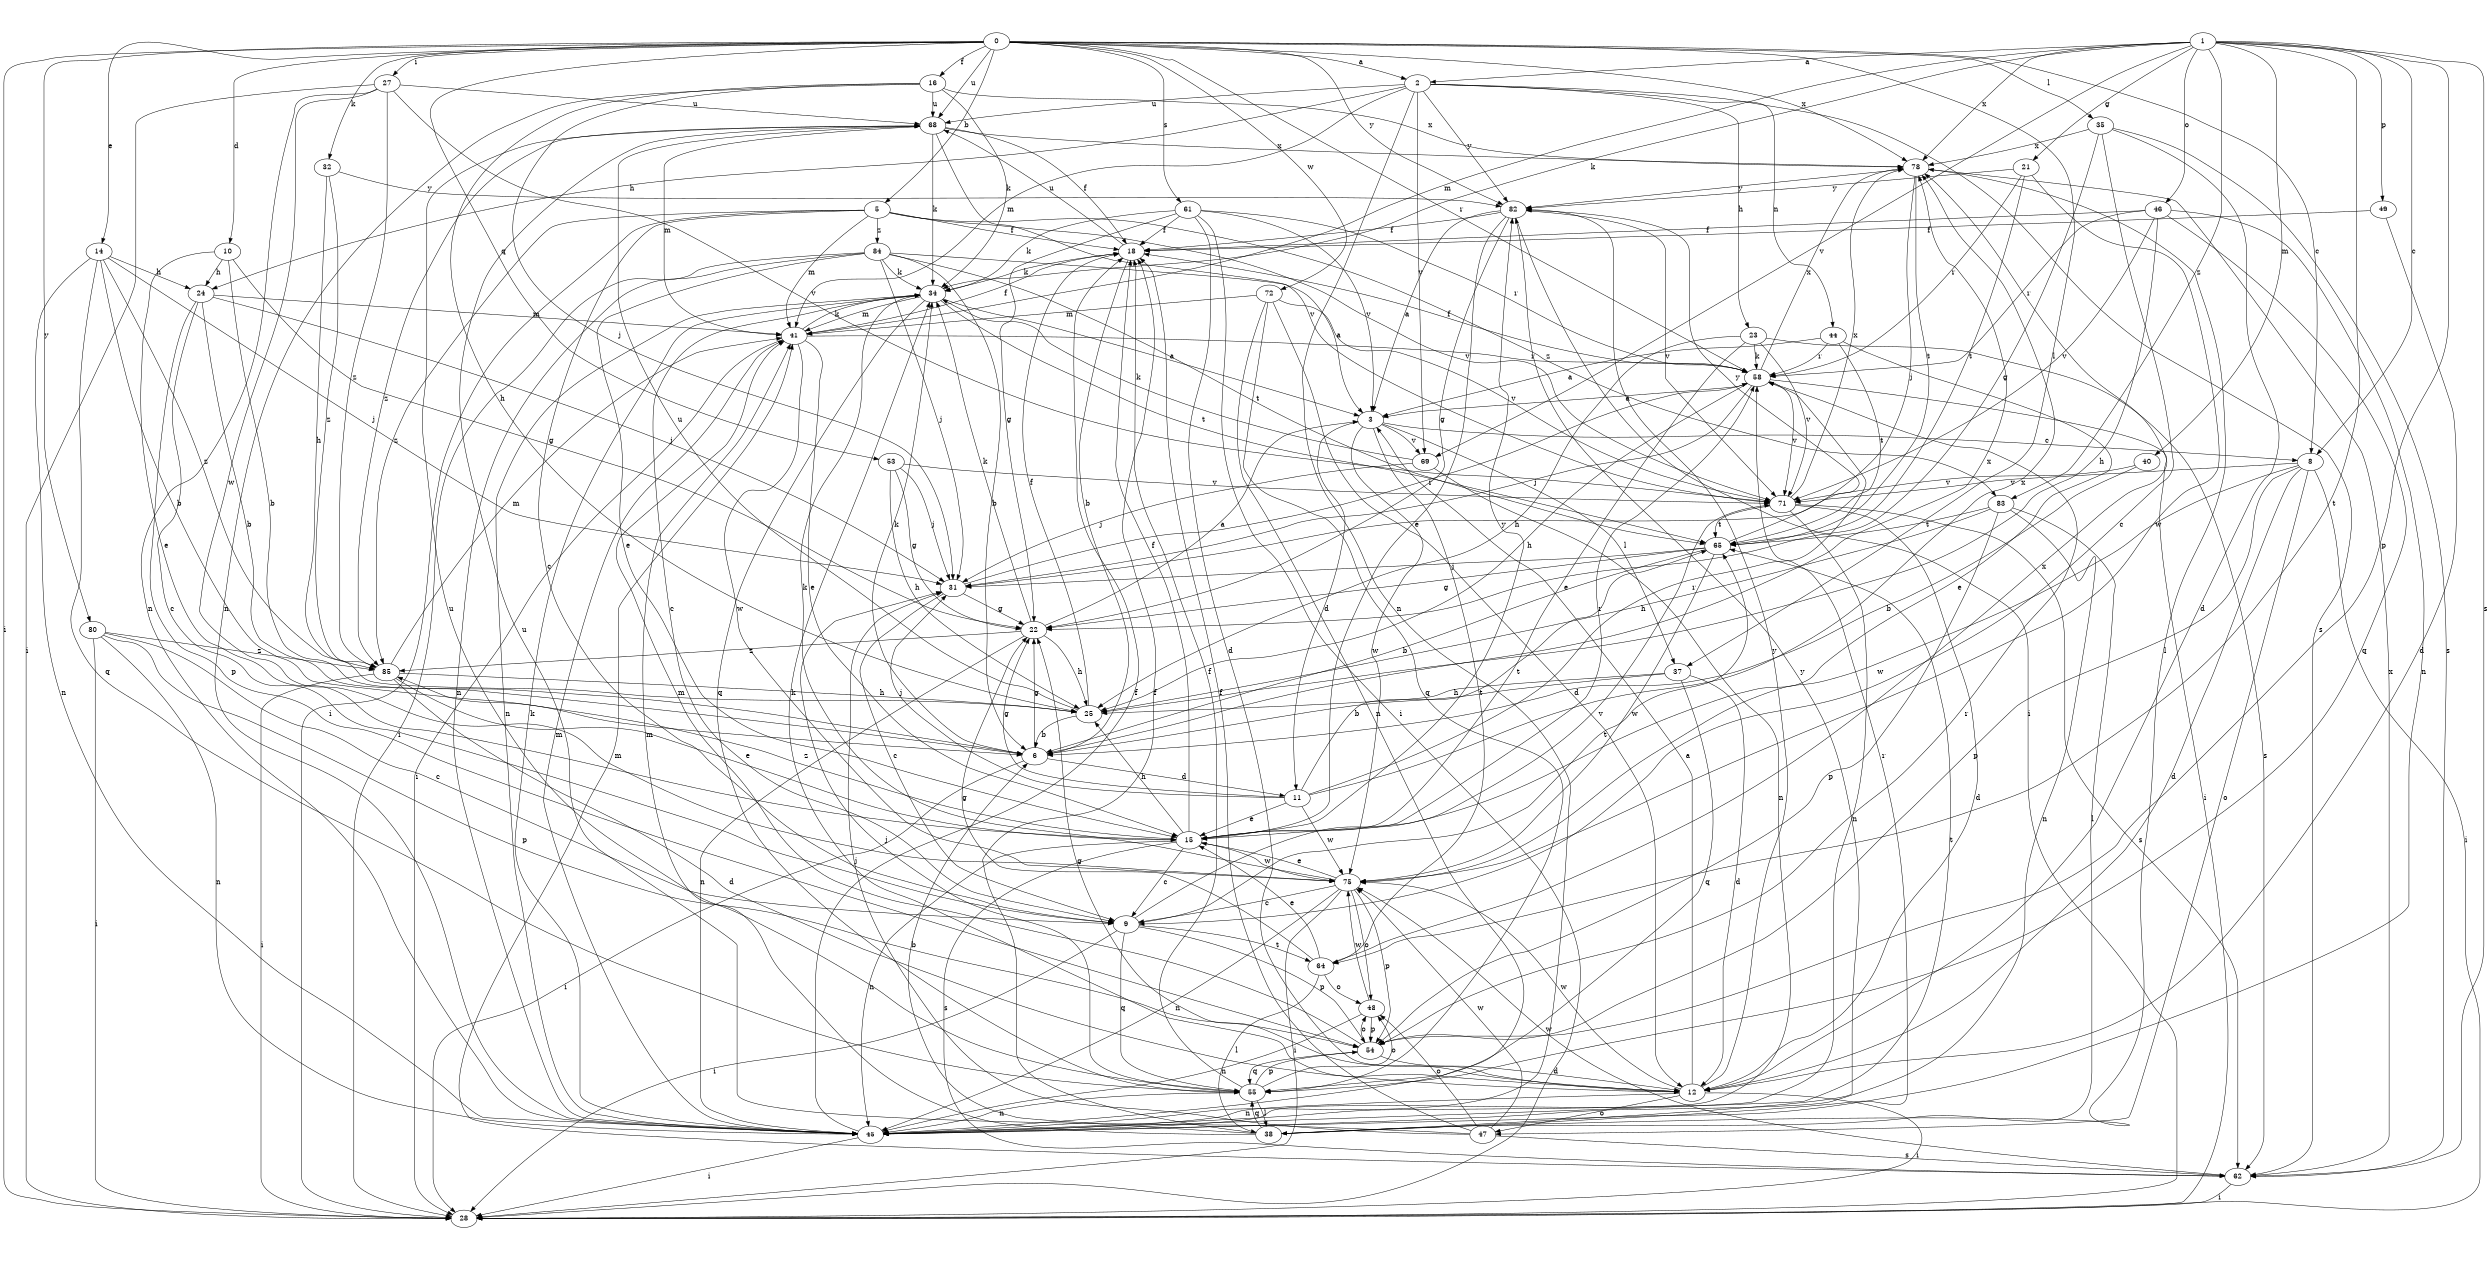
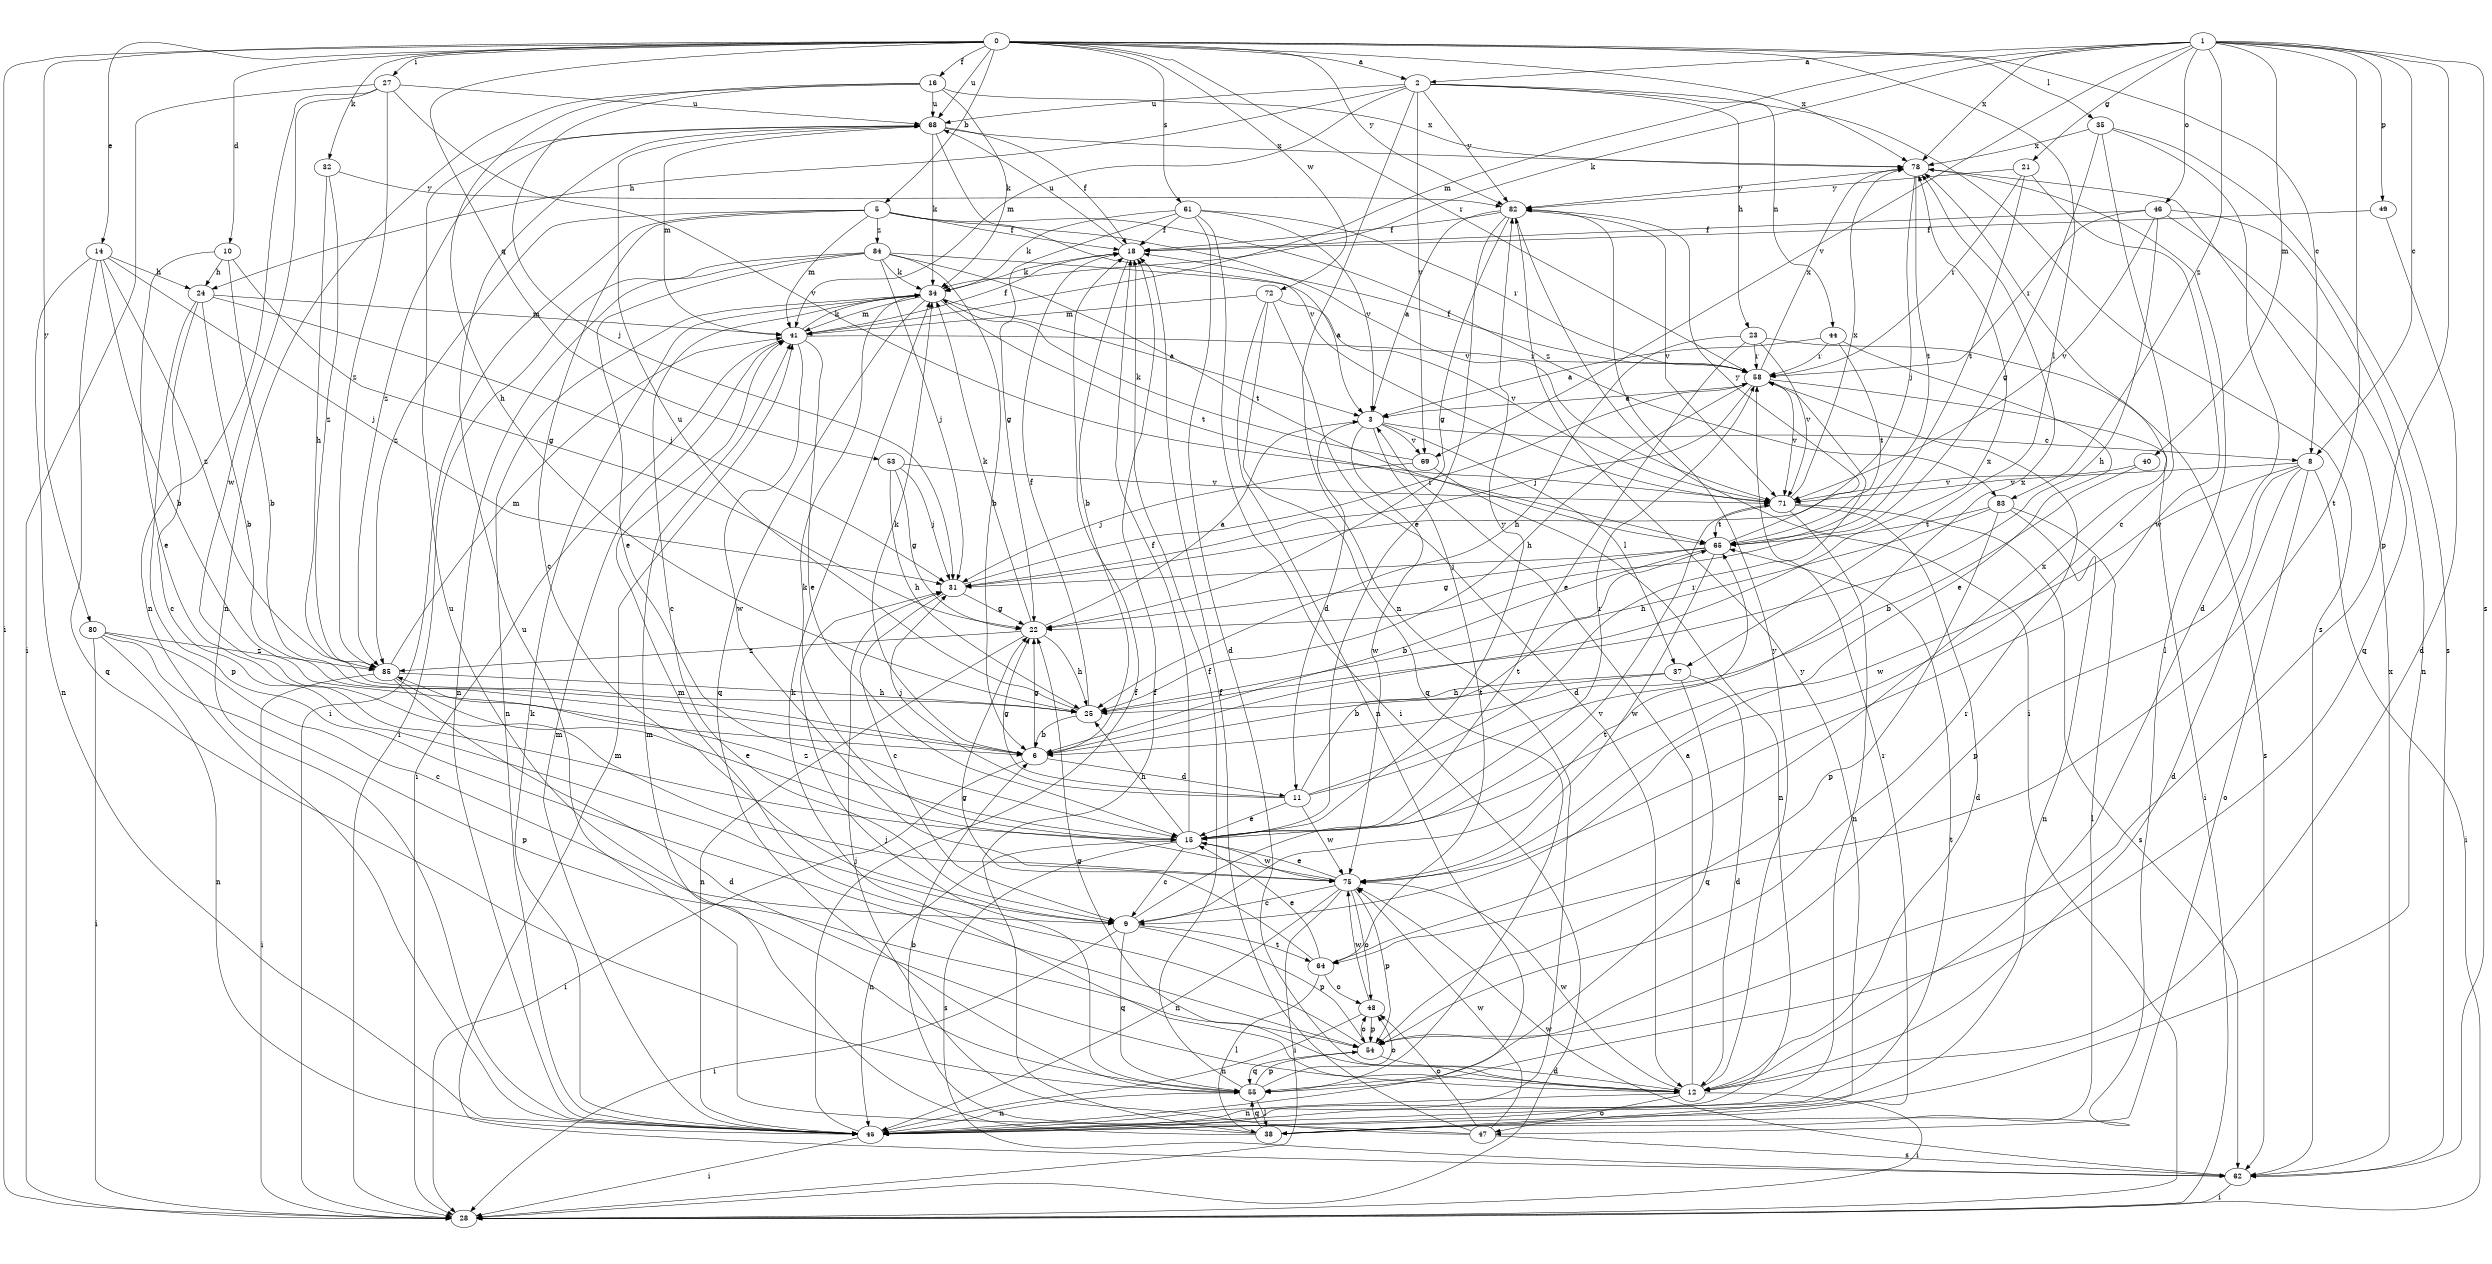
(1757, 357) -> (1757, 357)
